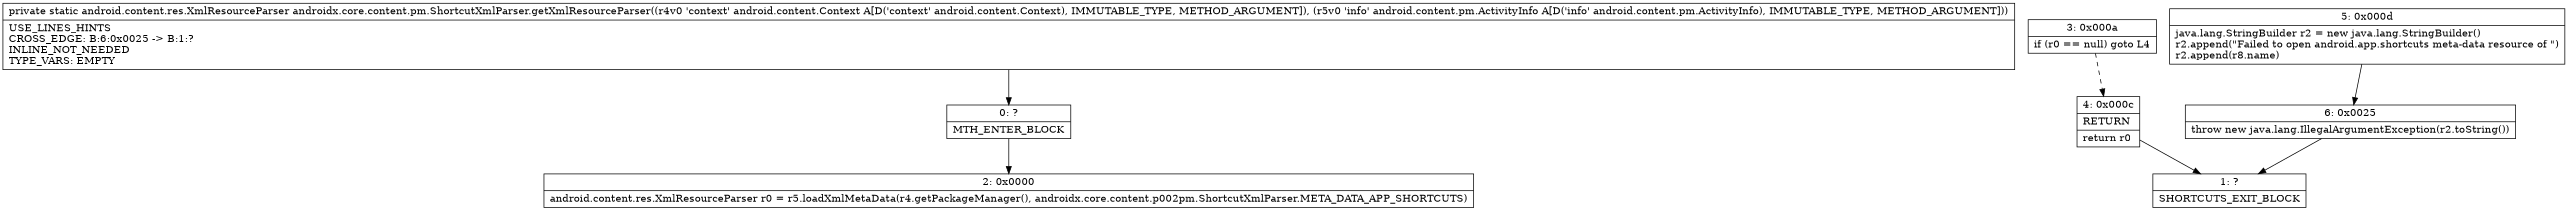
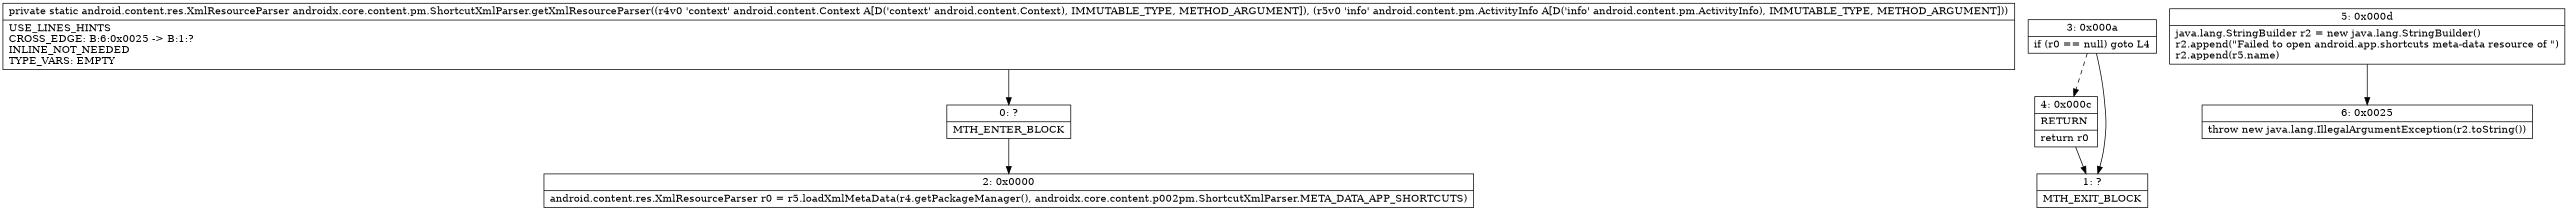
(2228, 55) -> (2228, 55)
(2293, 154) -> (2105, 110)
(2229, 199) -> (2092, 199)
